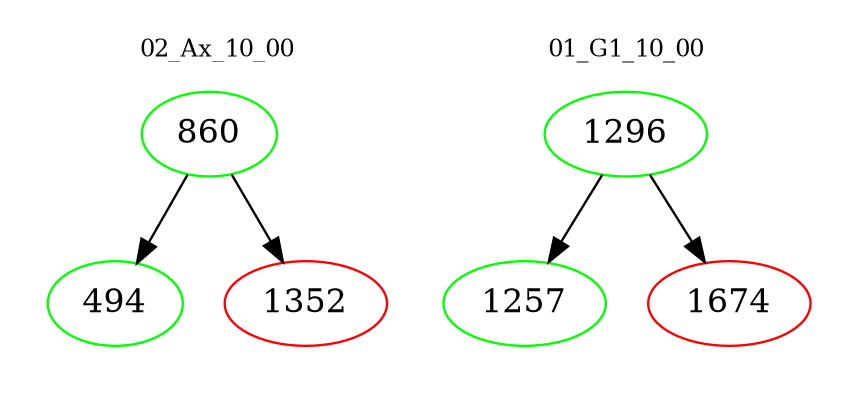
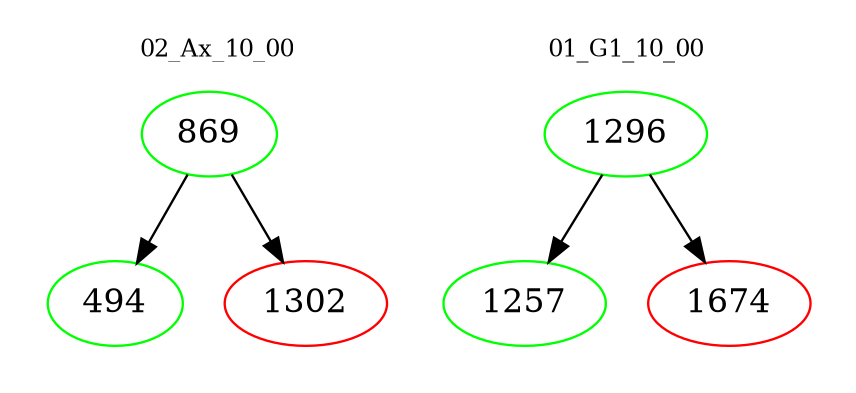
(209, 134) -> (209, 134)
(306, 304) -> (306, 304)
